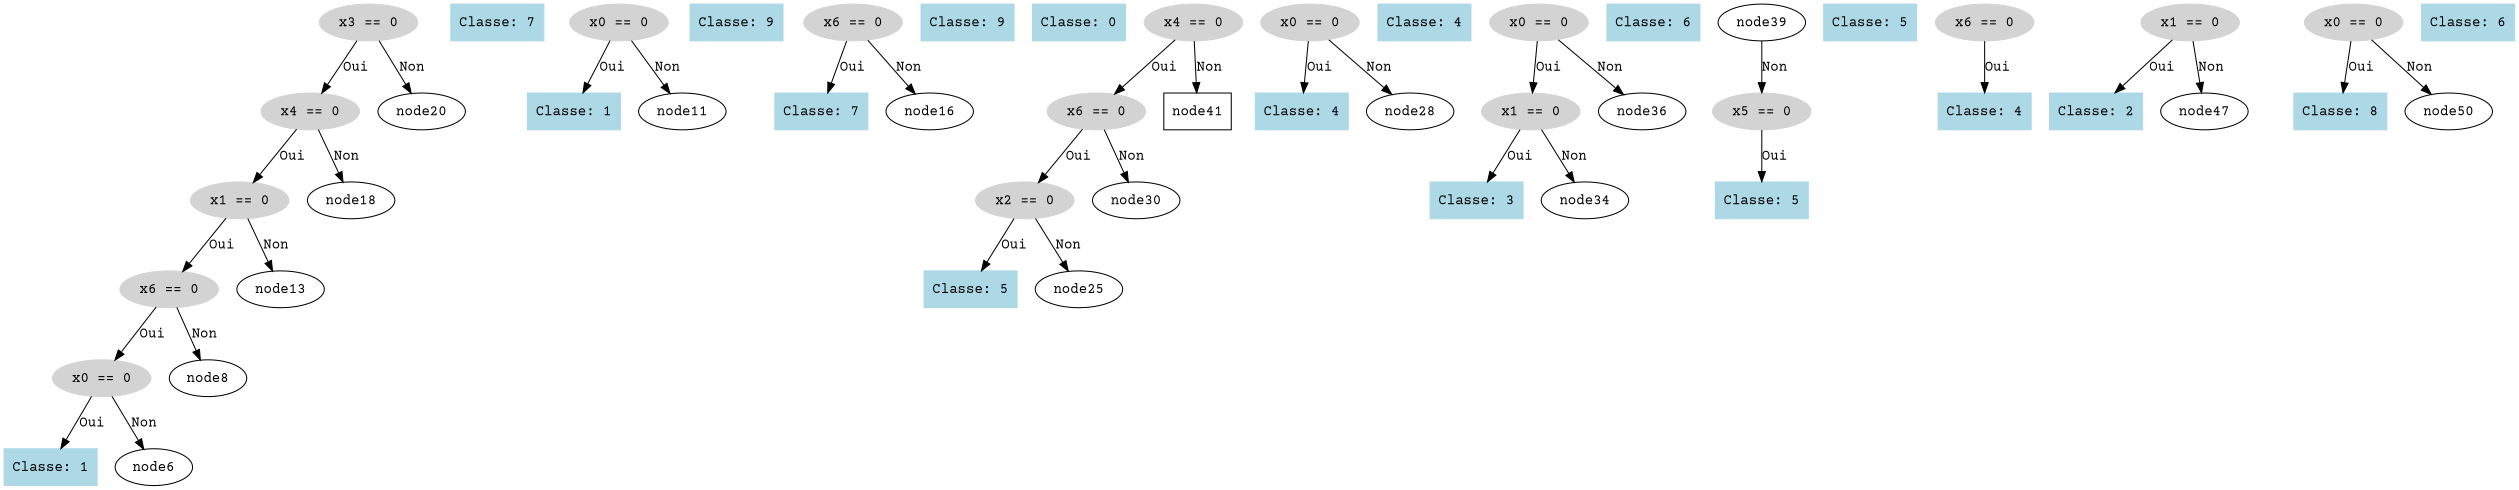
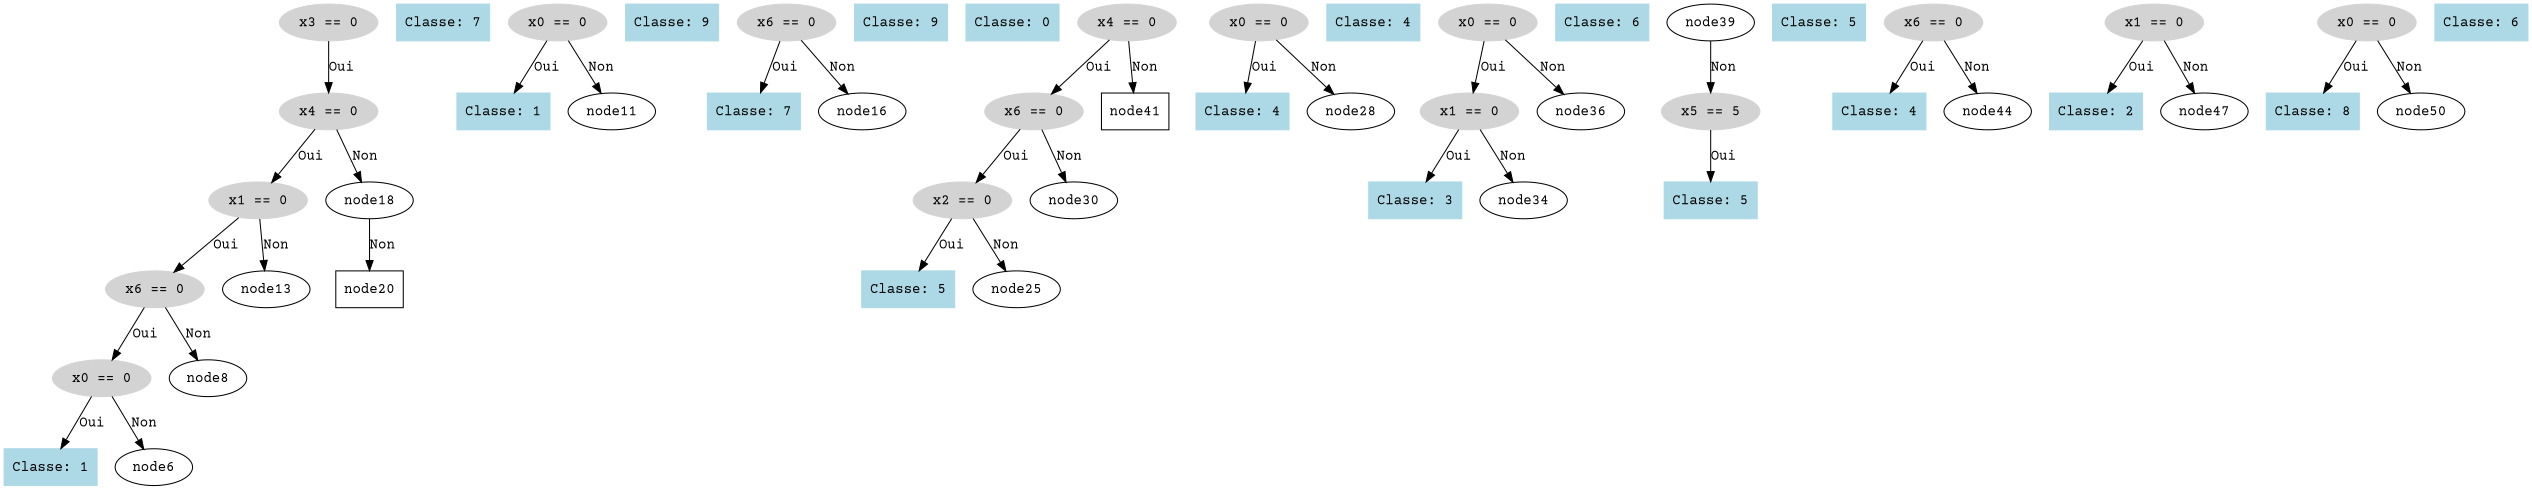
(392, 63) -> (370, 240)
(422, 111) -> (370, 289)
(1762, 111) -> (1711, 111)
none -> (1988, 111)
